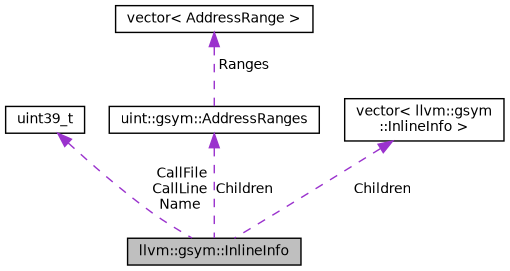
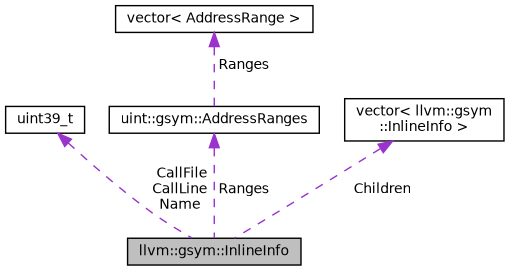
(242, 190) -> (242, 190)
